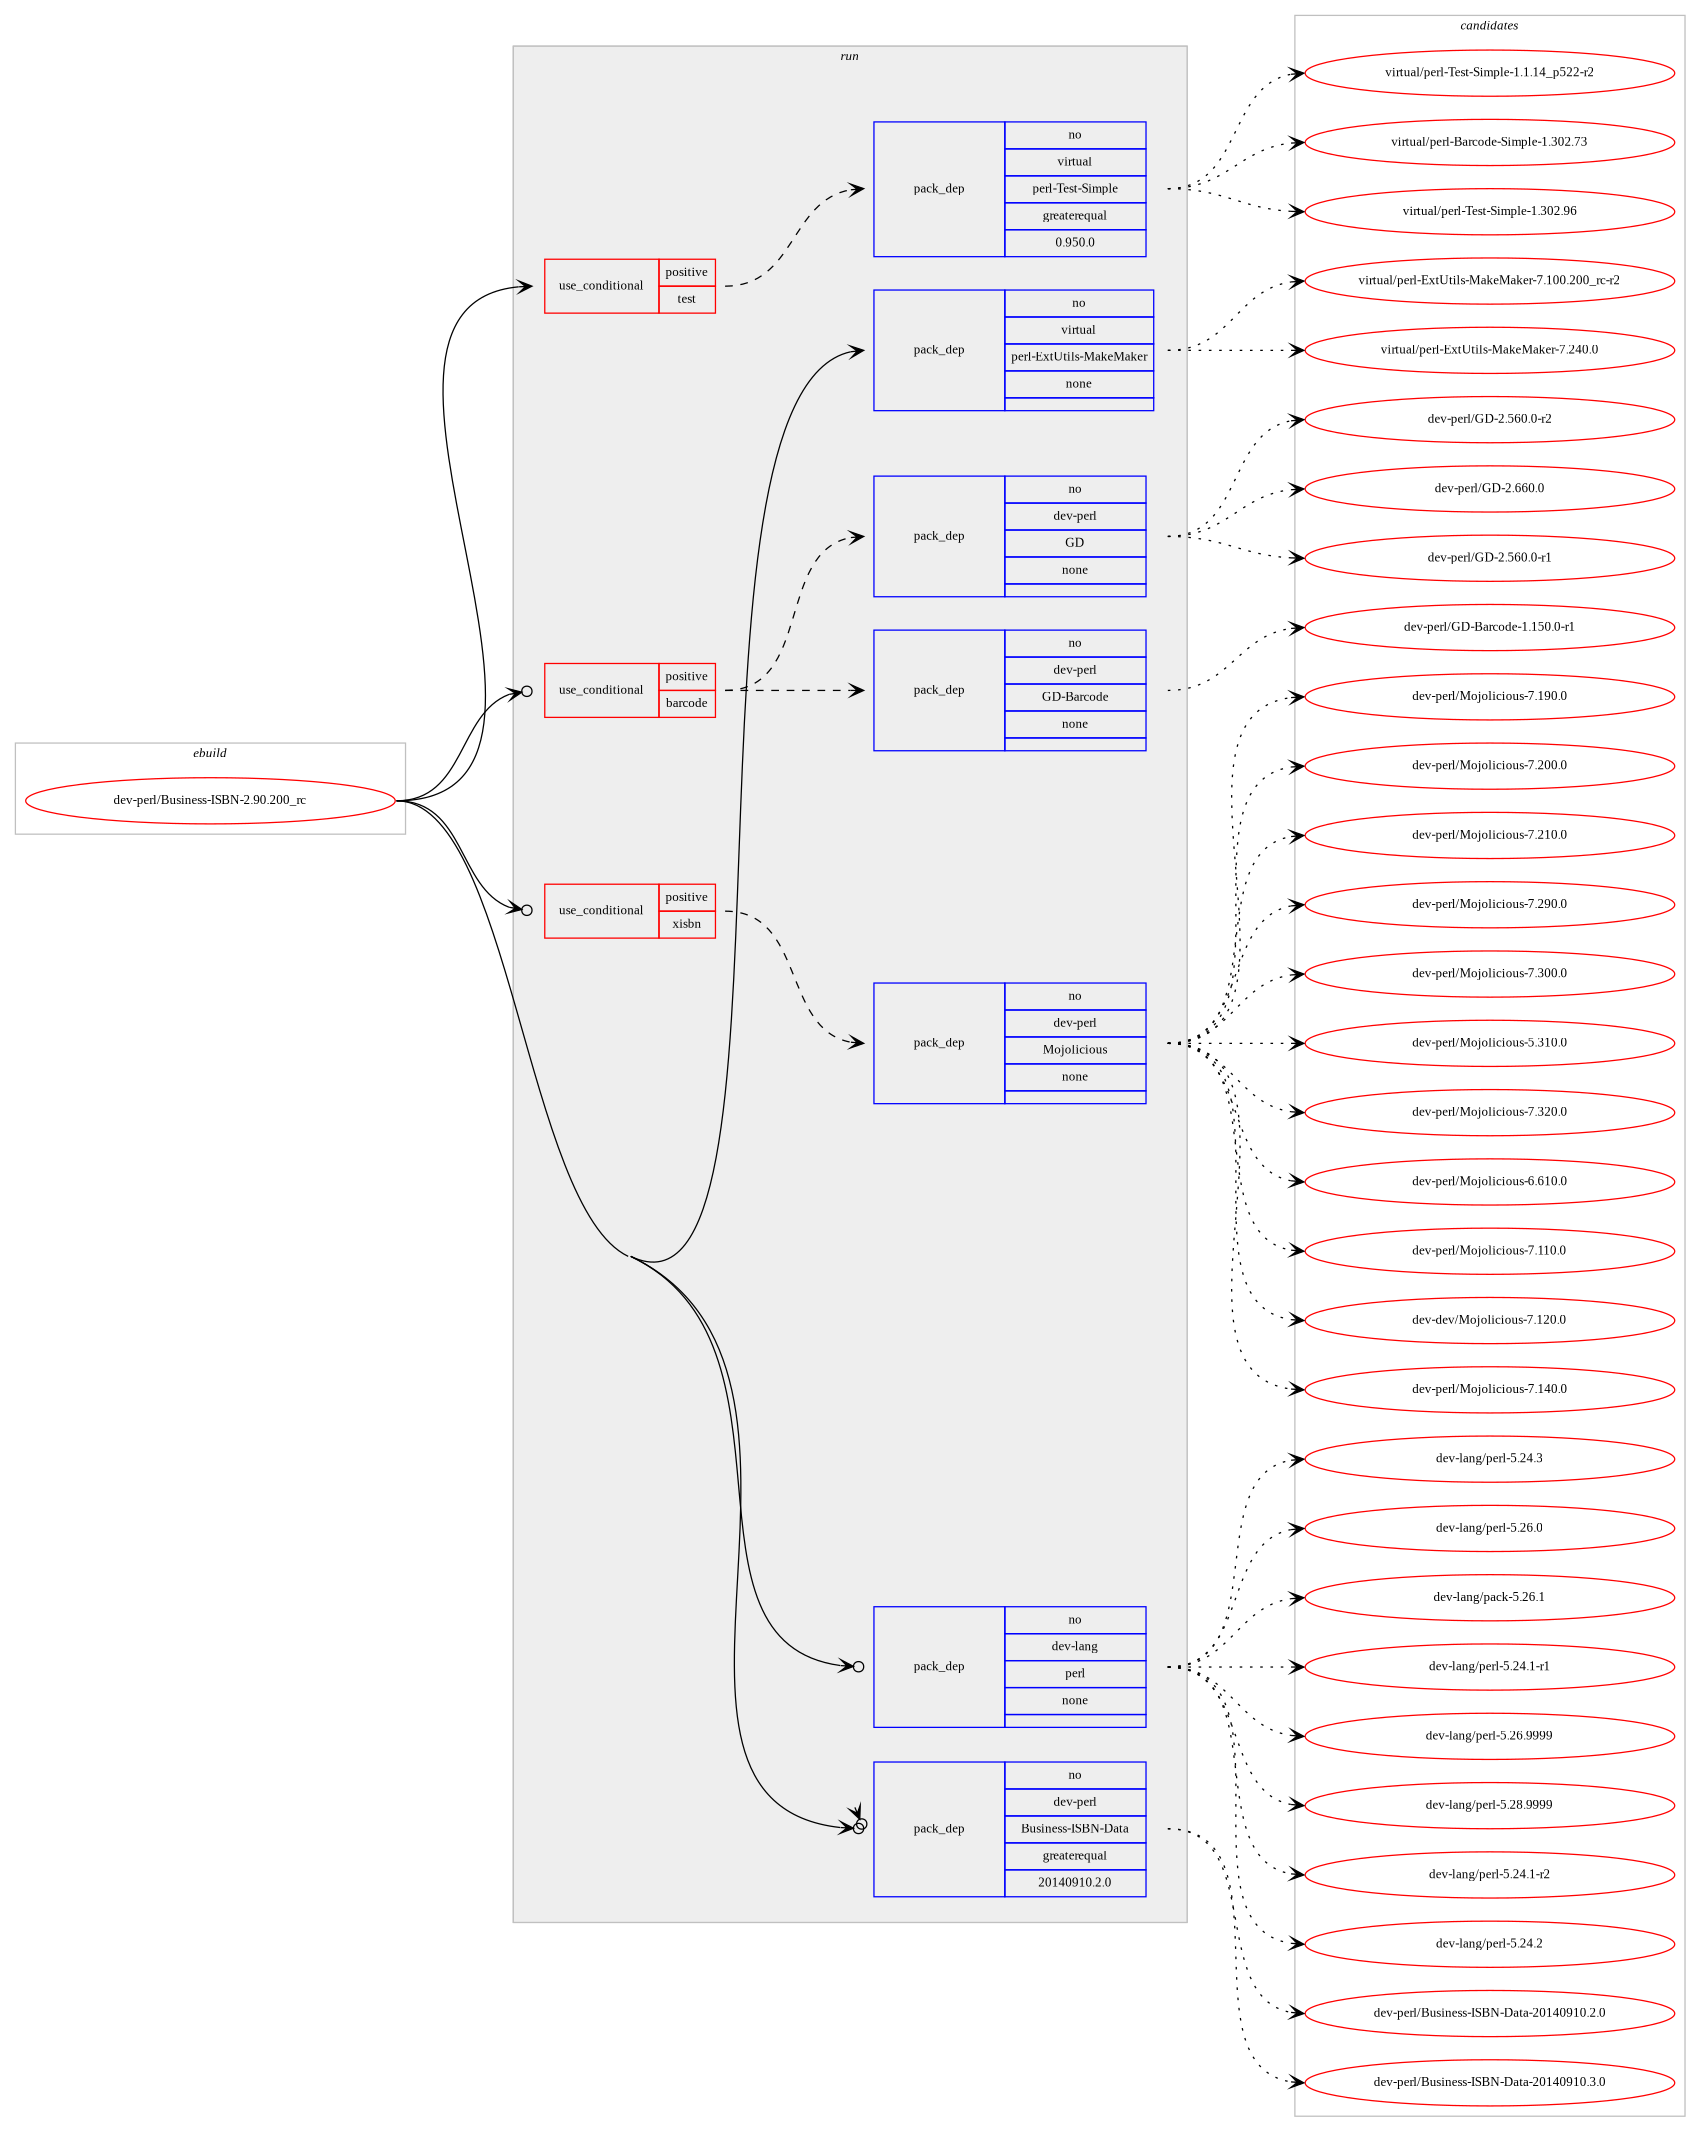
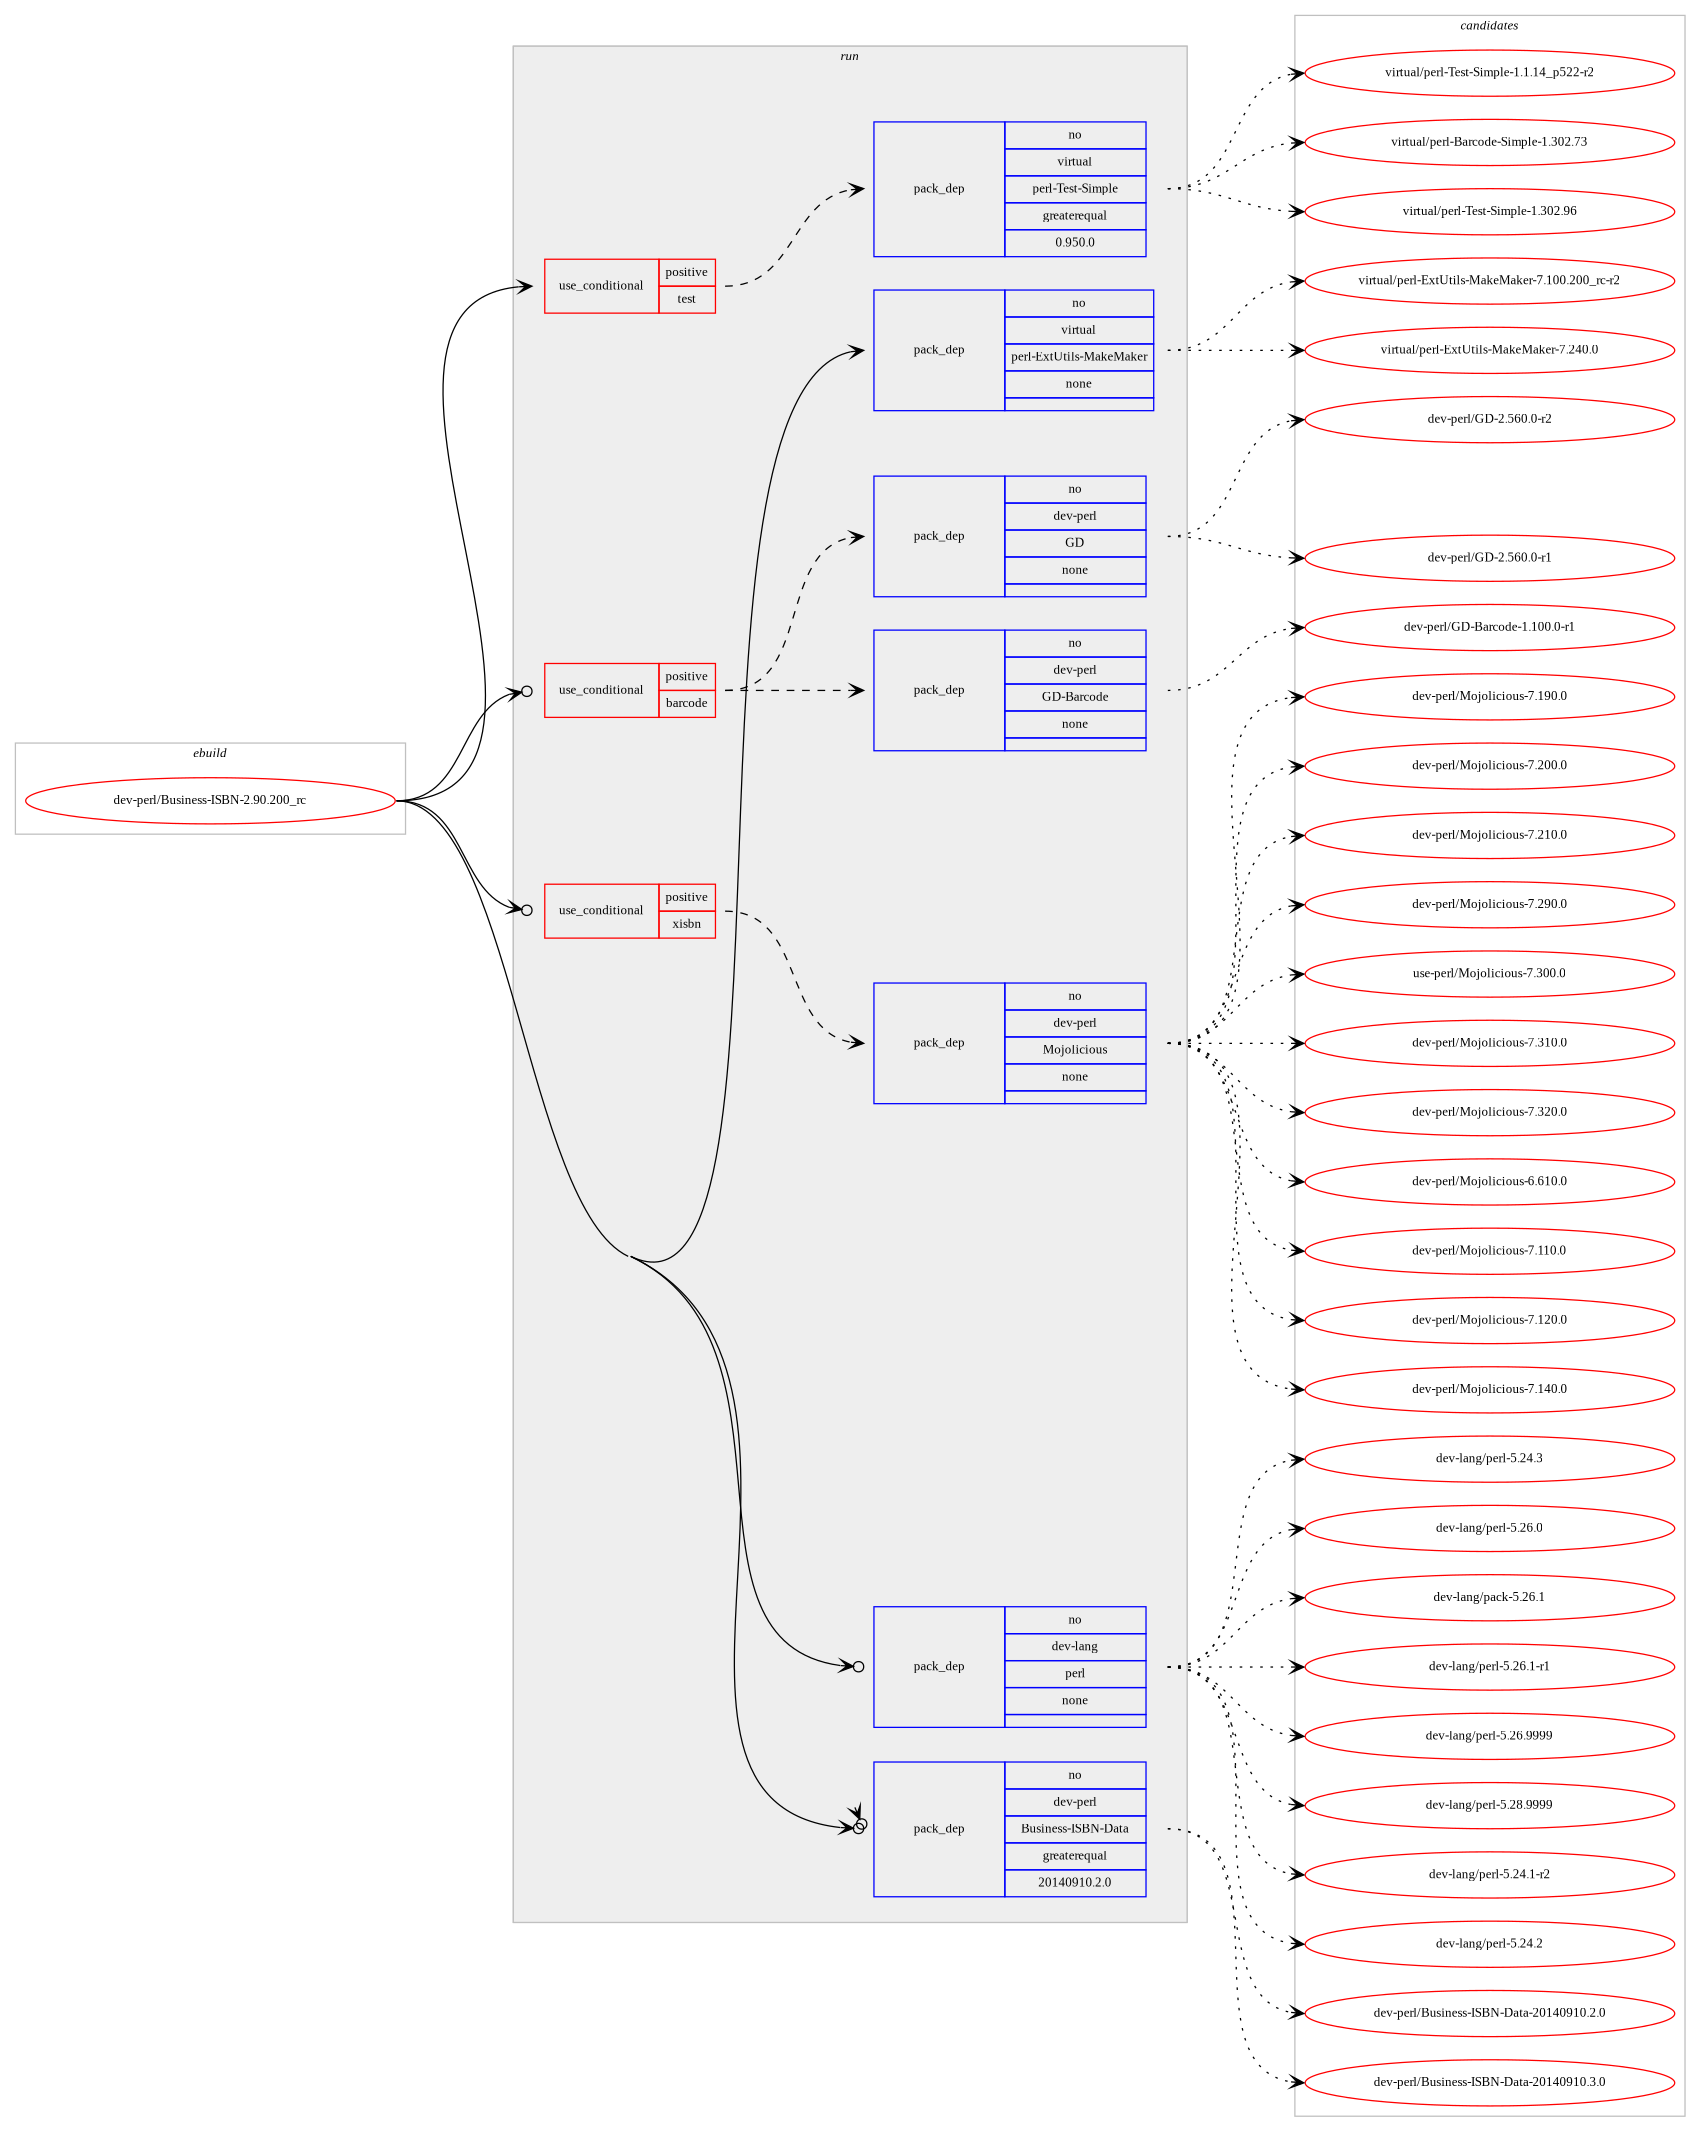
(1490, 489) -> none
(1490, 628) -> (1490, 628)
(1490, 974) -> (1490, 974)
(1490, 1043) -> (1490, 1043)
(1490, 1321) -> (1490, 1321)
(1490, 1667) -> (1490, 1667)
